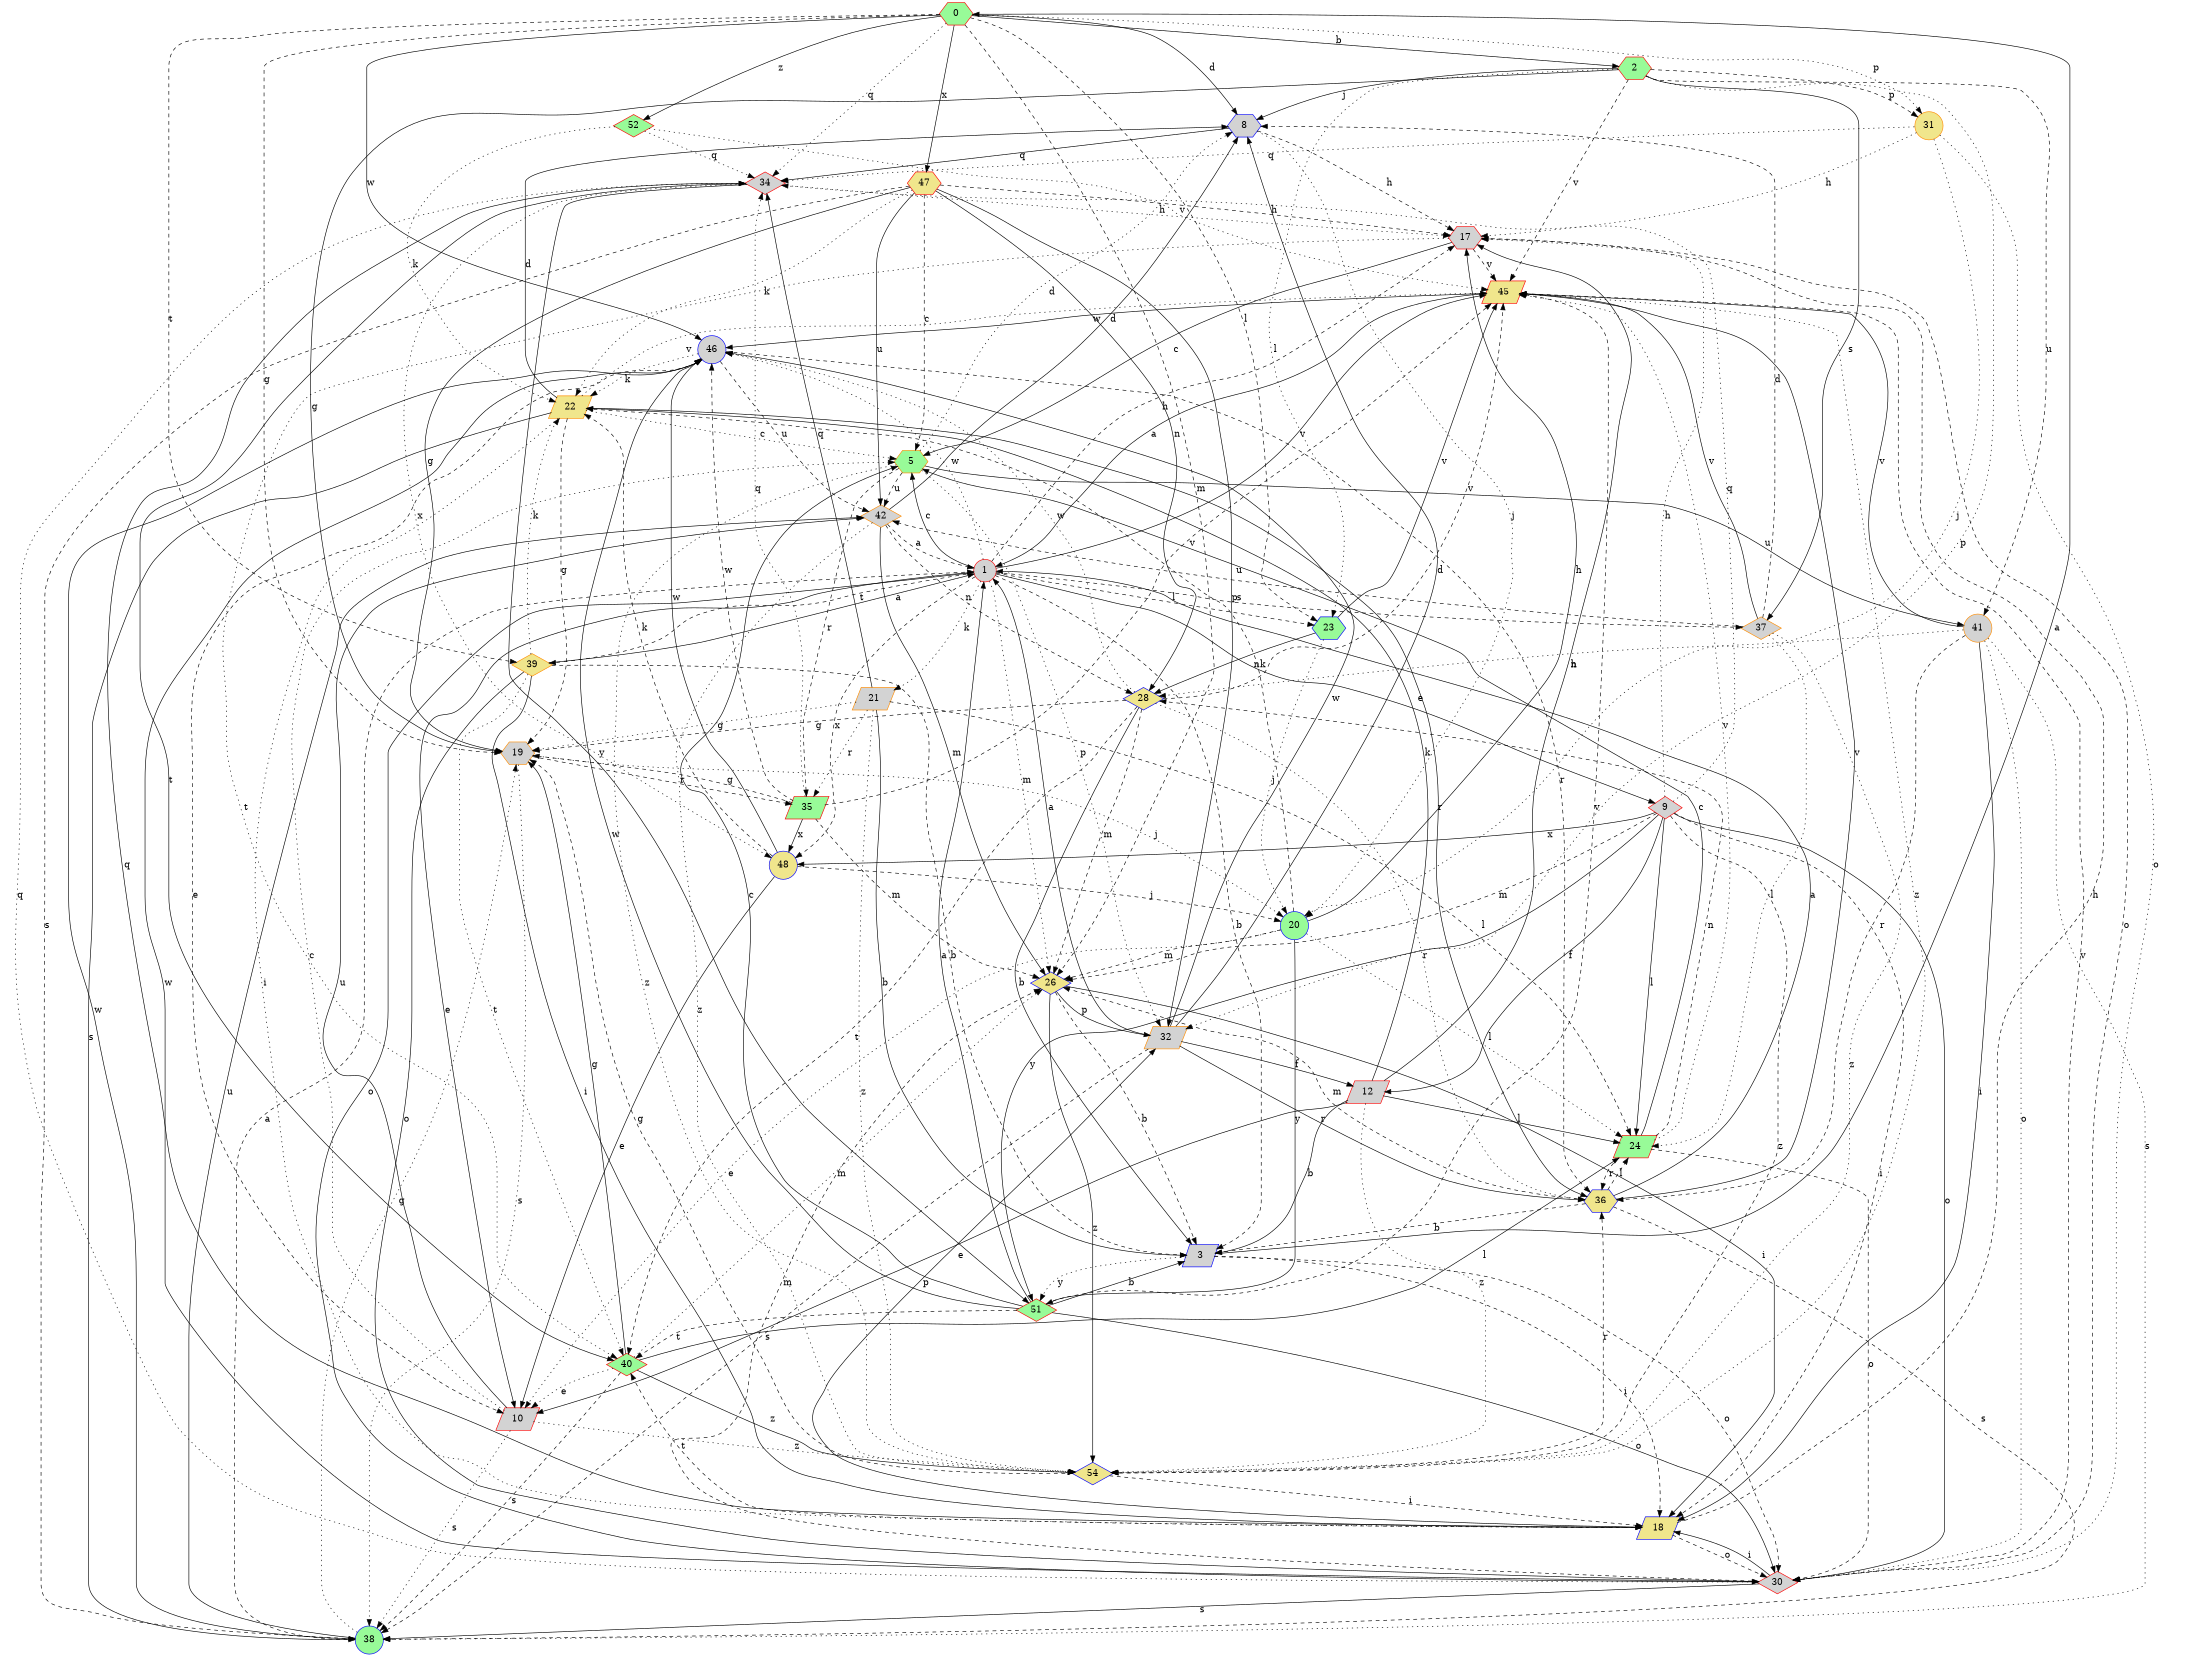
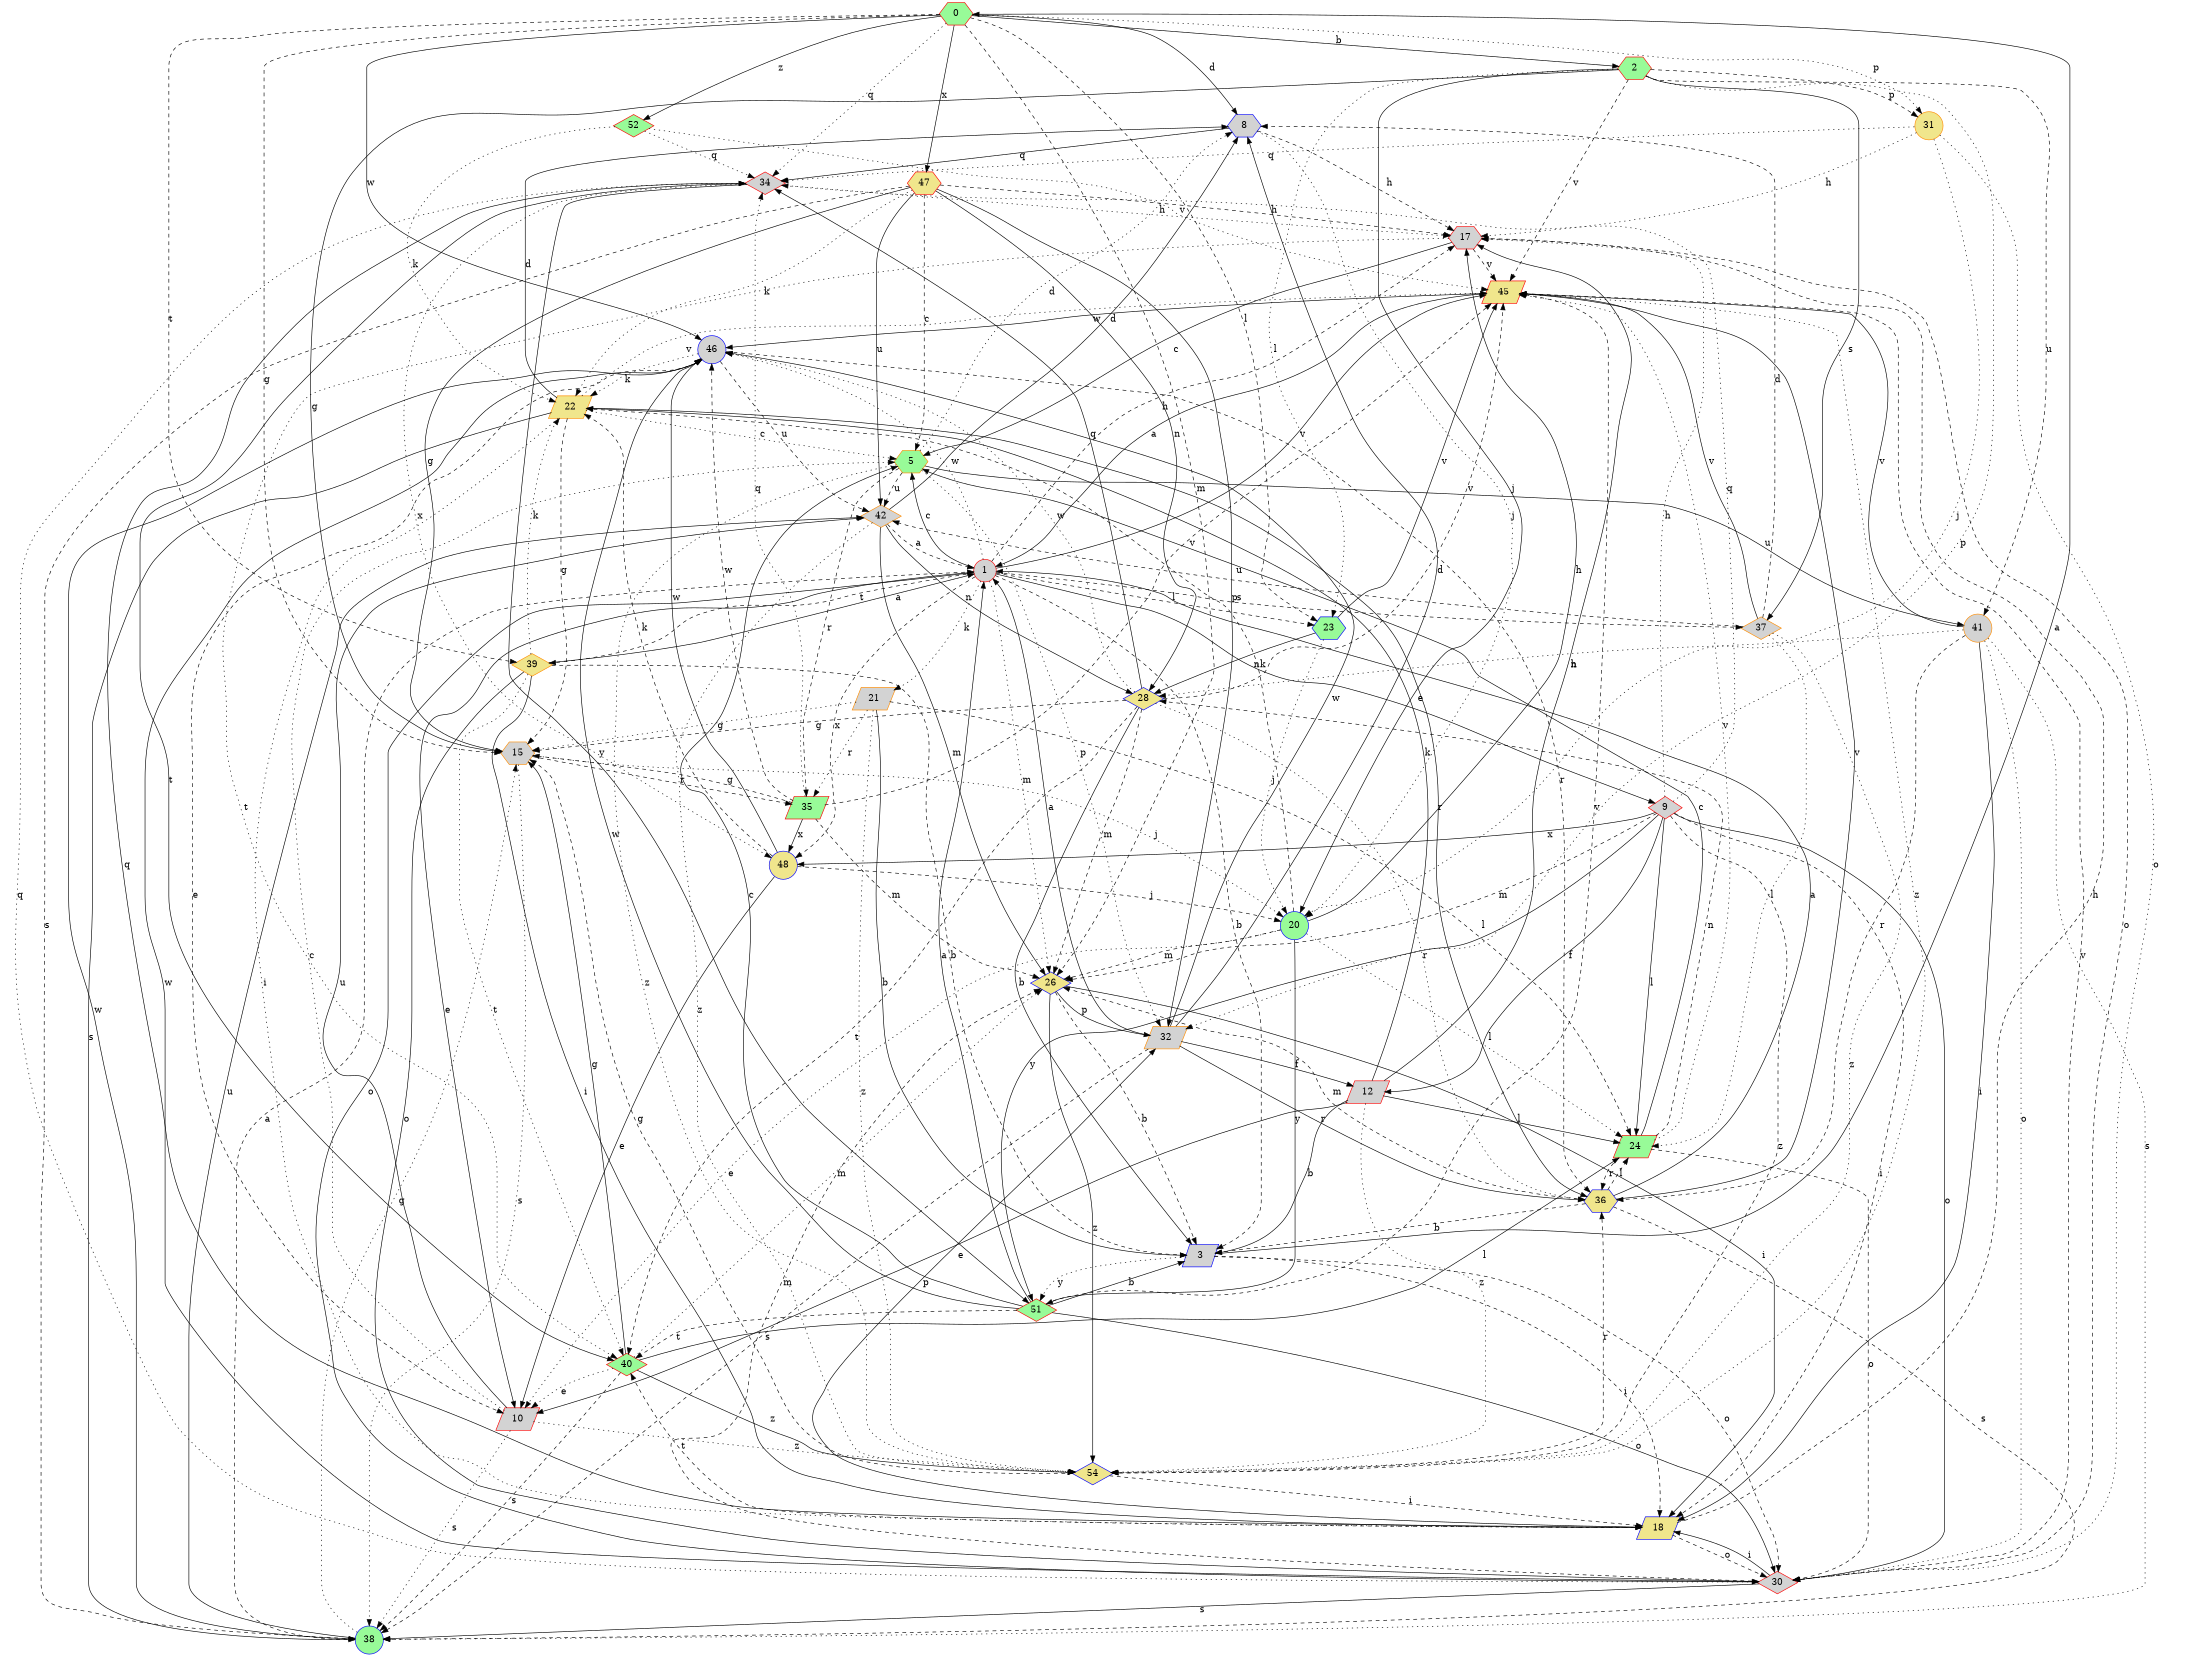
(1366, 87) -> (1460, 419)
(819, 444) -> (1055, 374)
(990, 618) -> (990, 618)
(518, 753) -> (518, 753)
